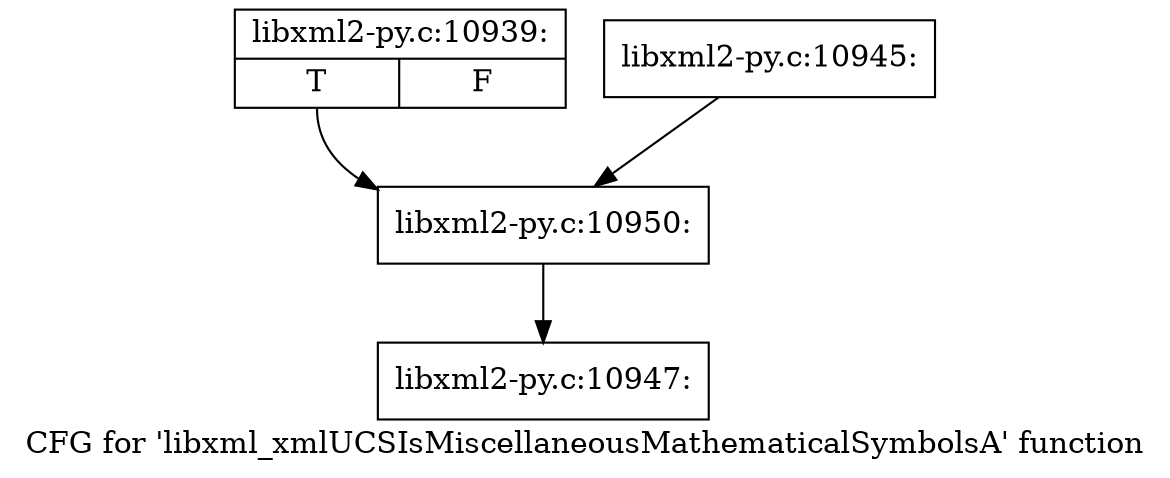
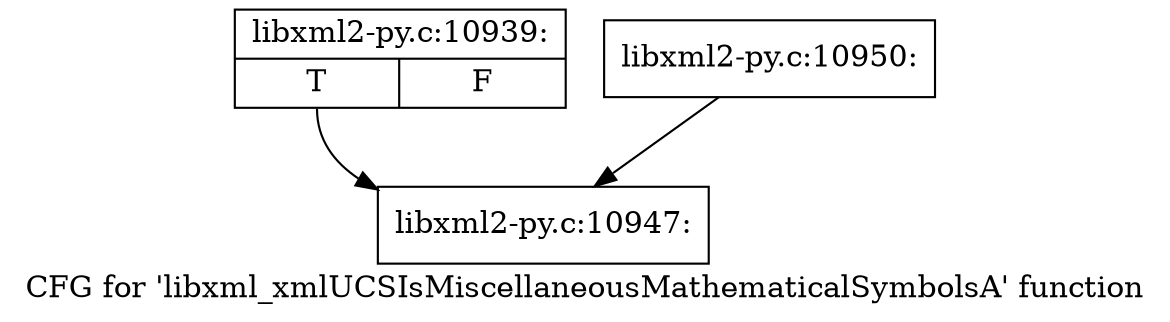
(770, 59) -> none
(329, 149) -> (329, 149)
